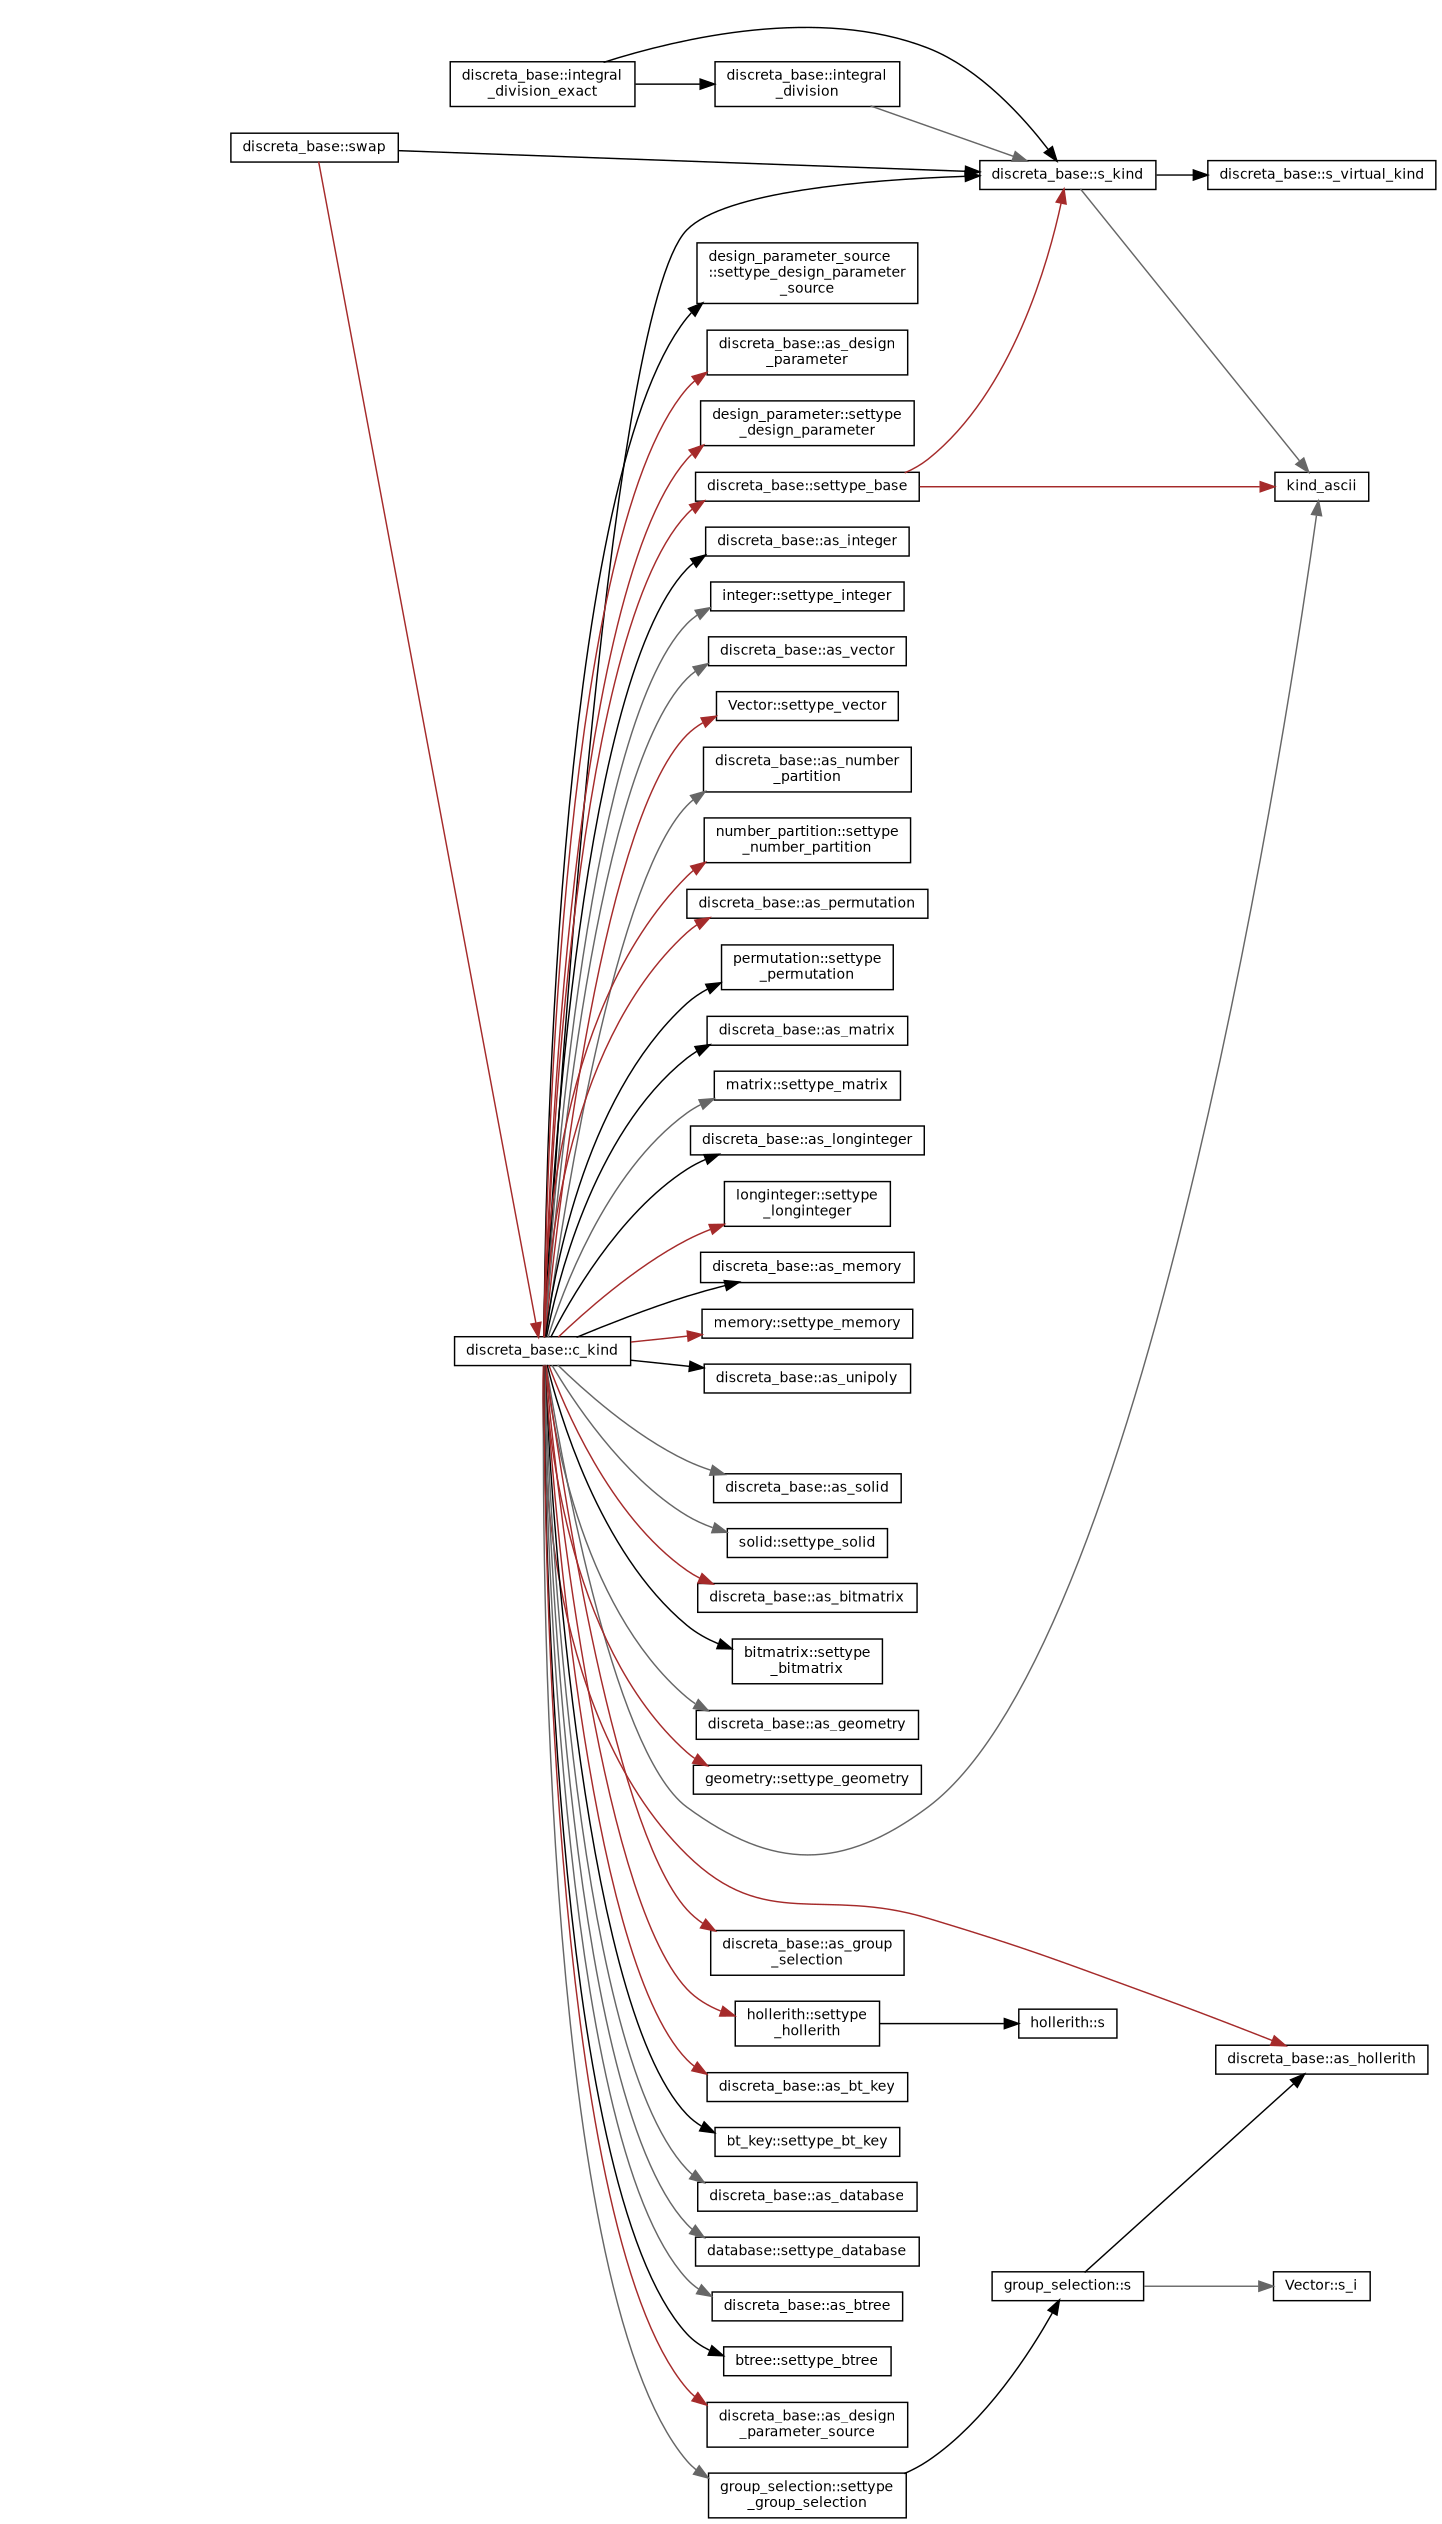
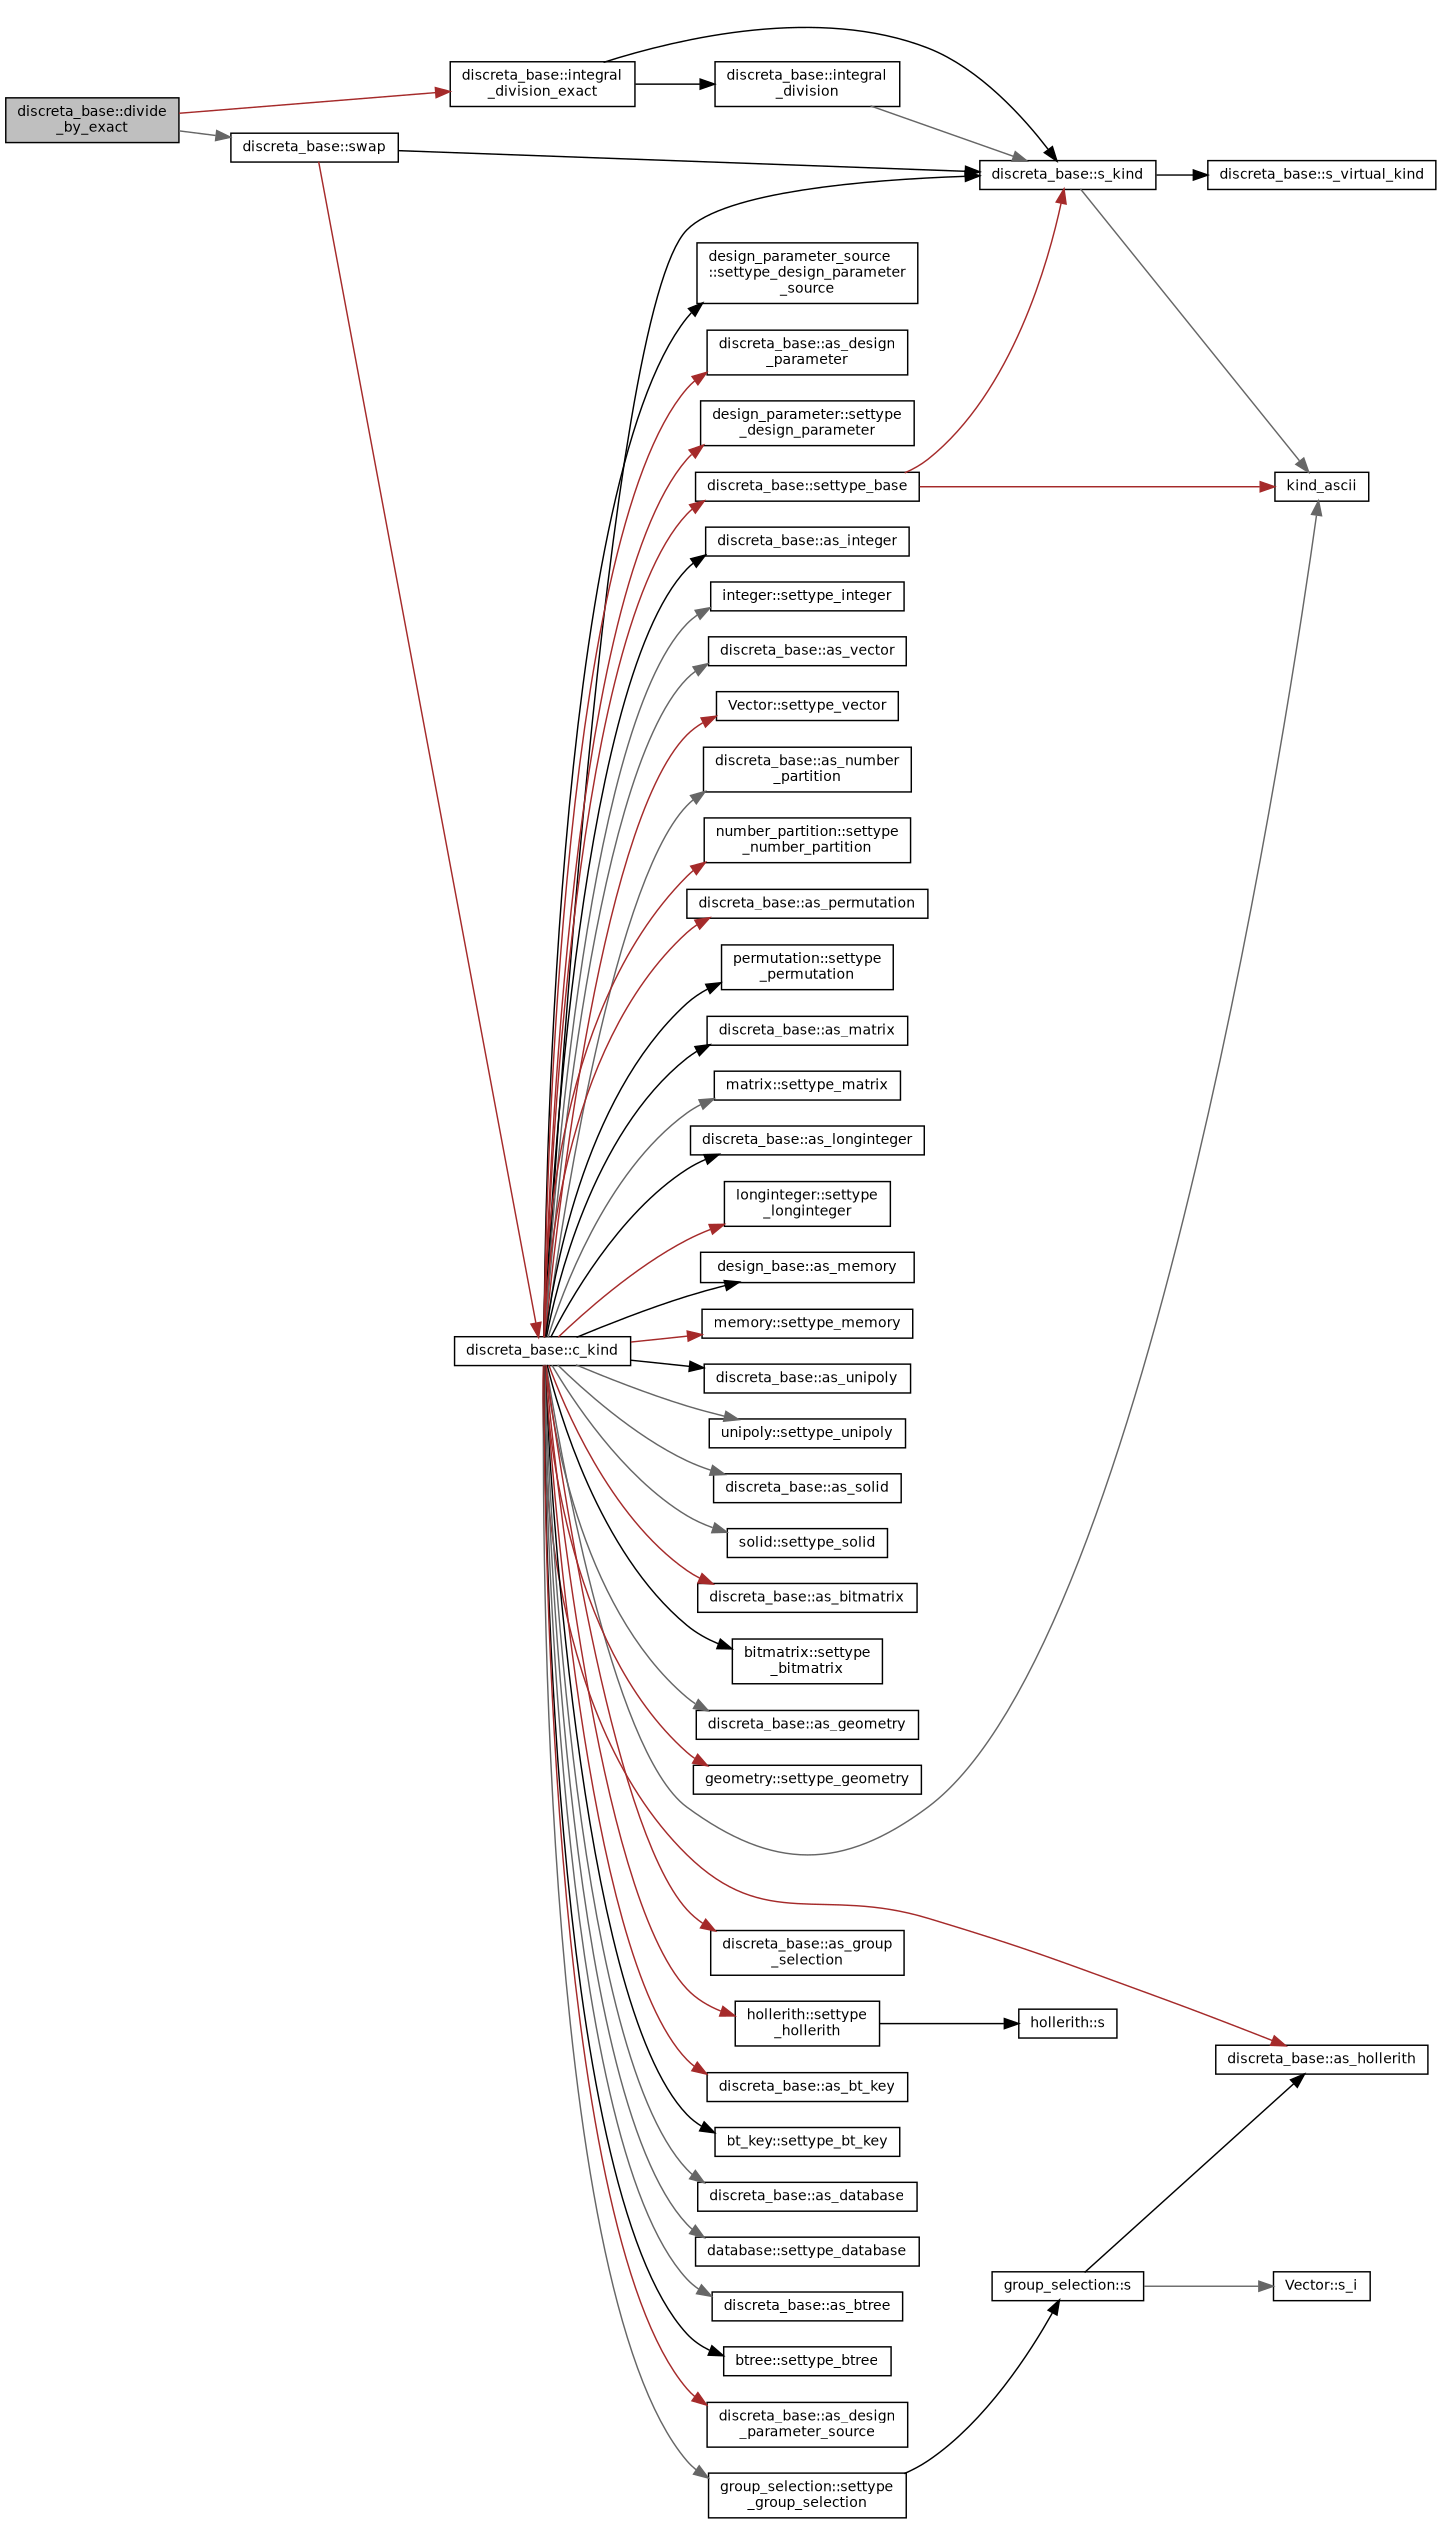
none -> (92, 120)
(807, 1267) -> (807, 1267)
none -> (807, 1433)
